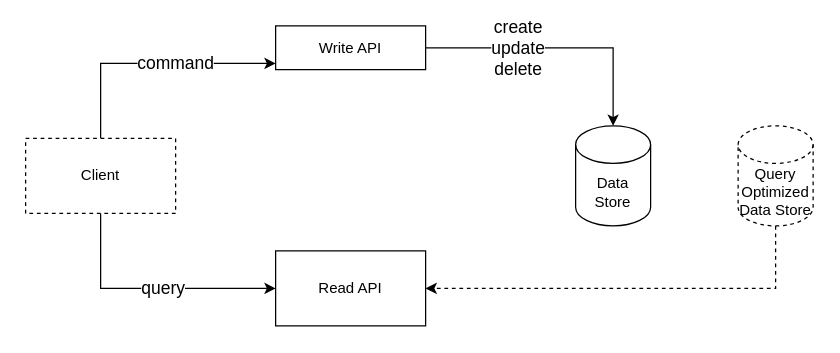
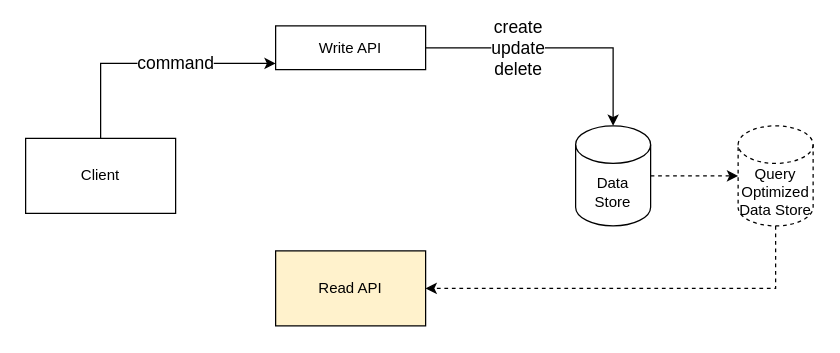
(101, 176) -> (101, 176)
none -> (690, 176)
(147, 288) -> none
(351, 288) -> (351, 288)
